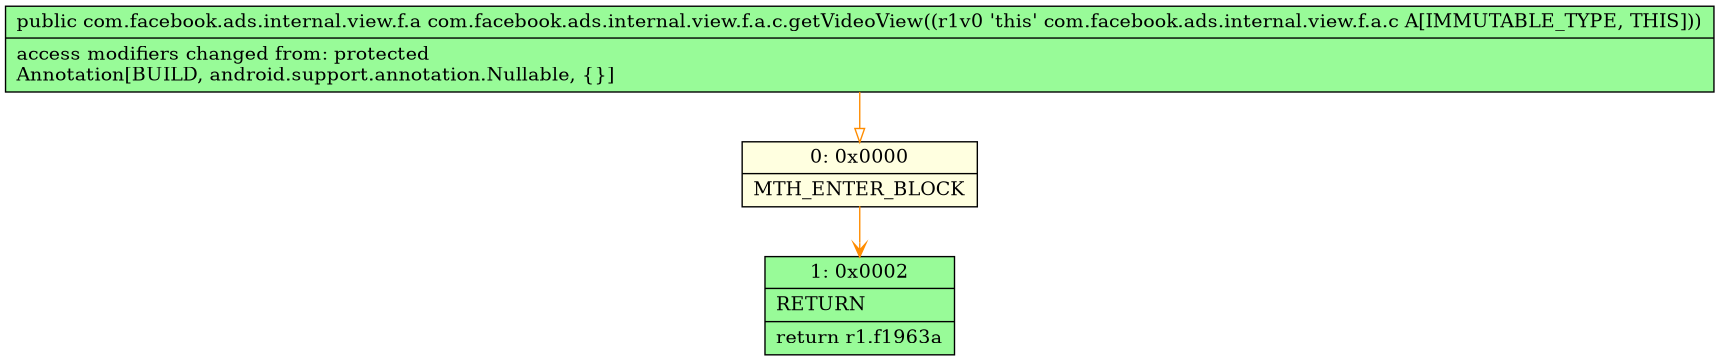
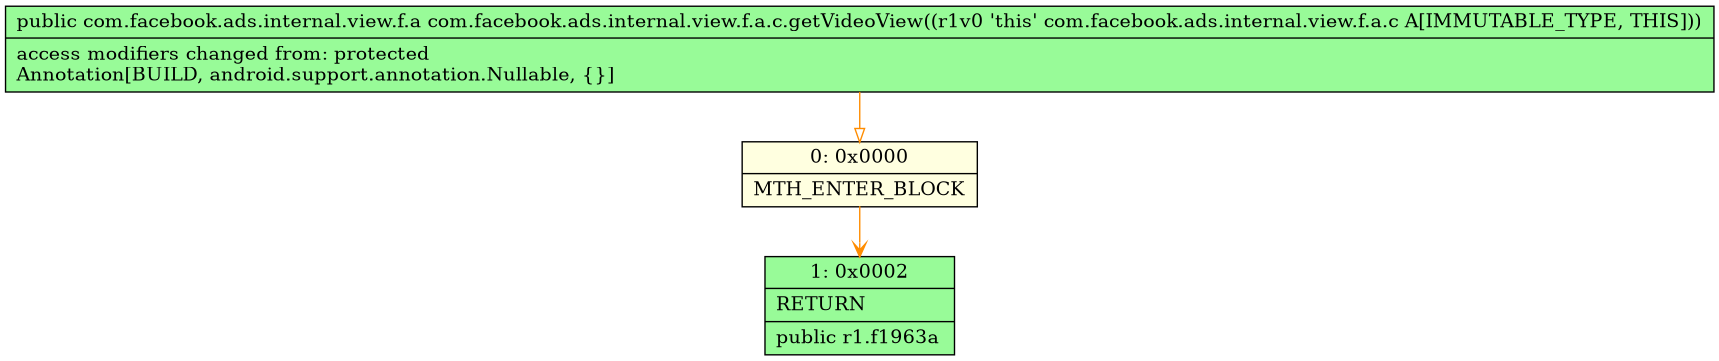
(860, 338) -> (858, 338)
